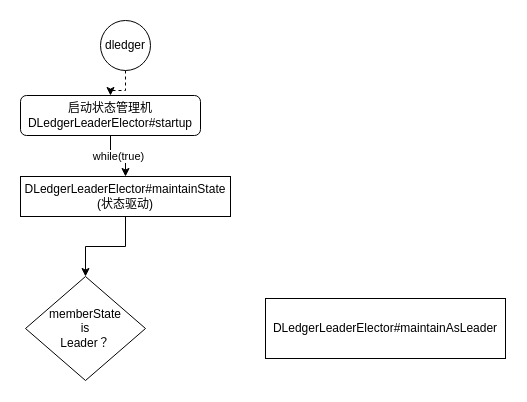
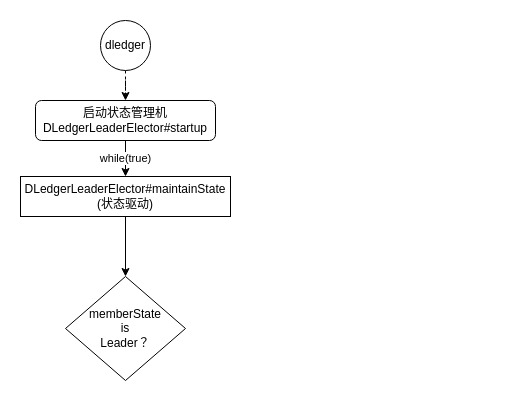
(111, 116) -> (126, 121)
(86, 329) -> (126, 329)
(386, 329) -> none
